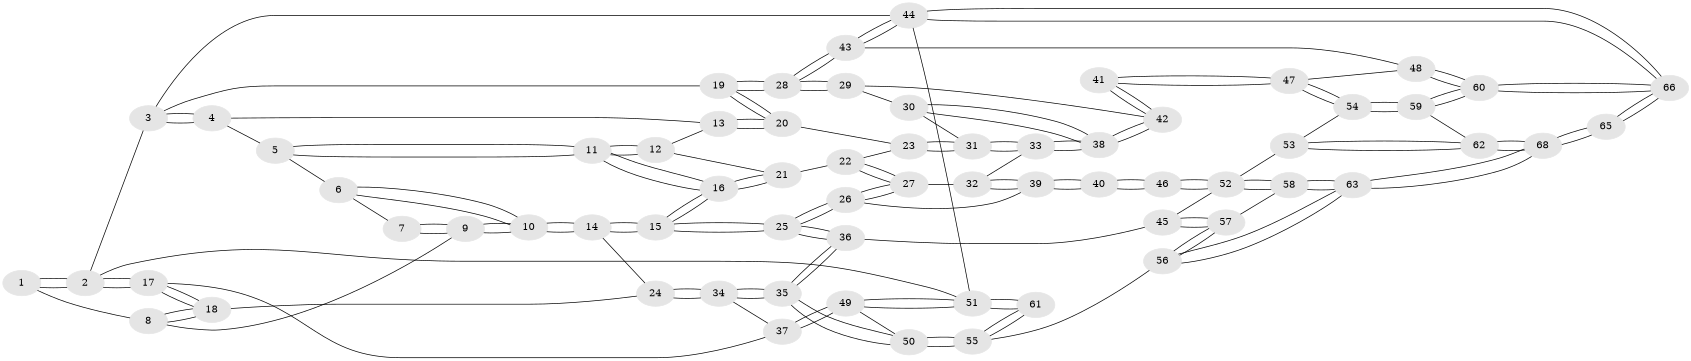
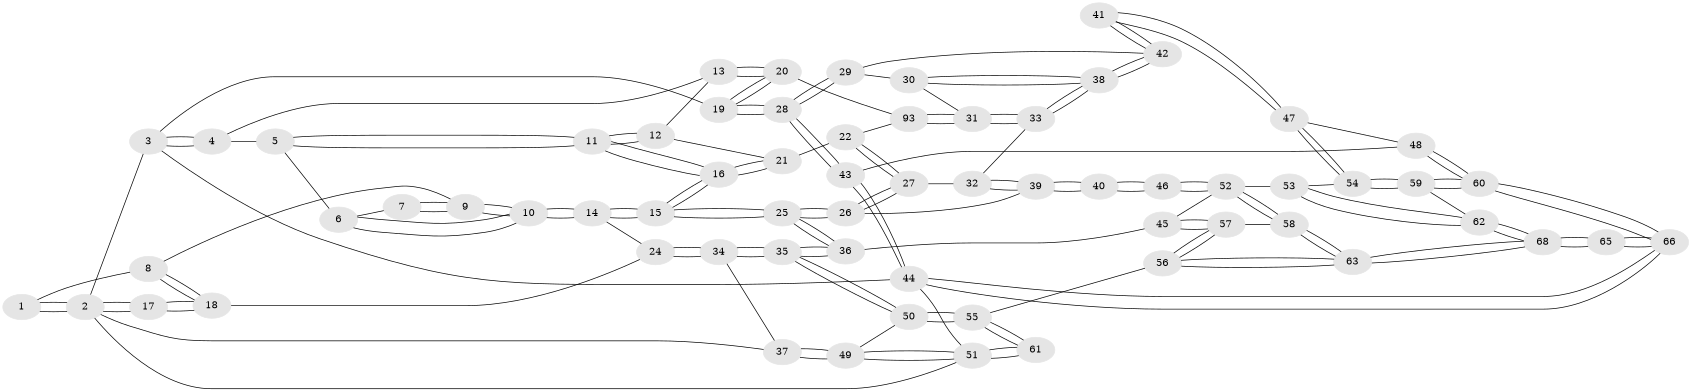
(909, 146) -> (909, 119)
(460, 358) -> (430, 341)
